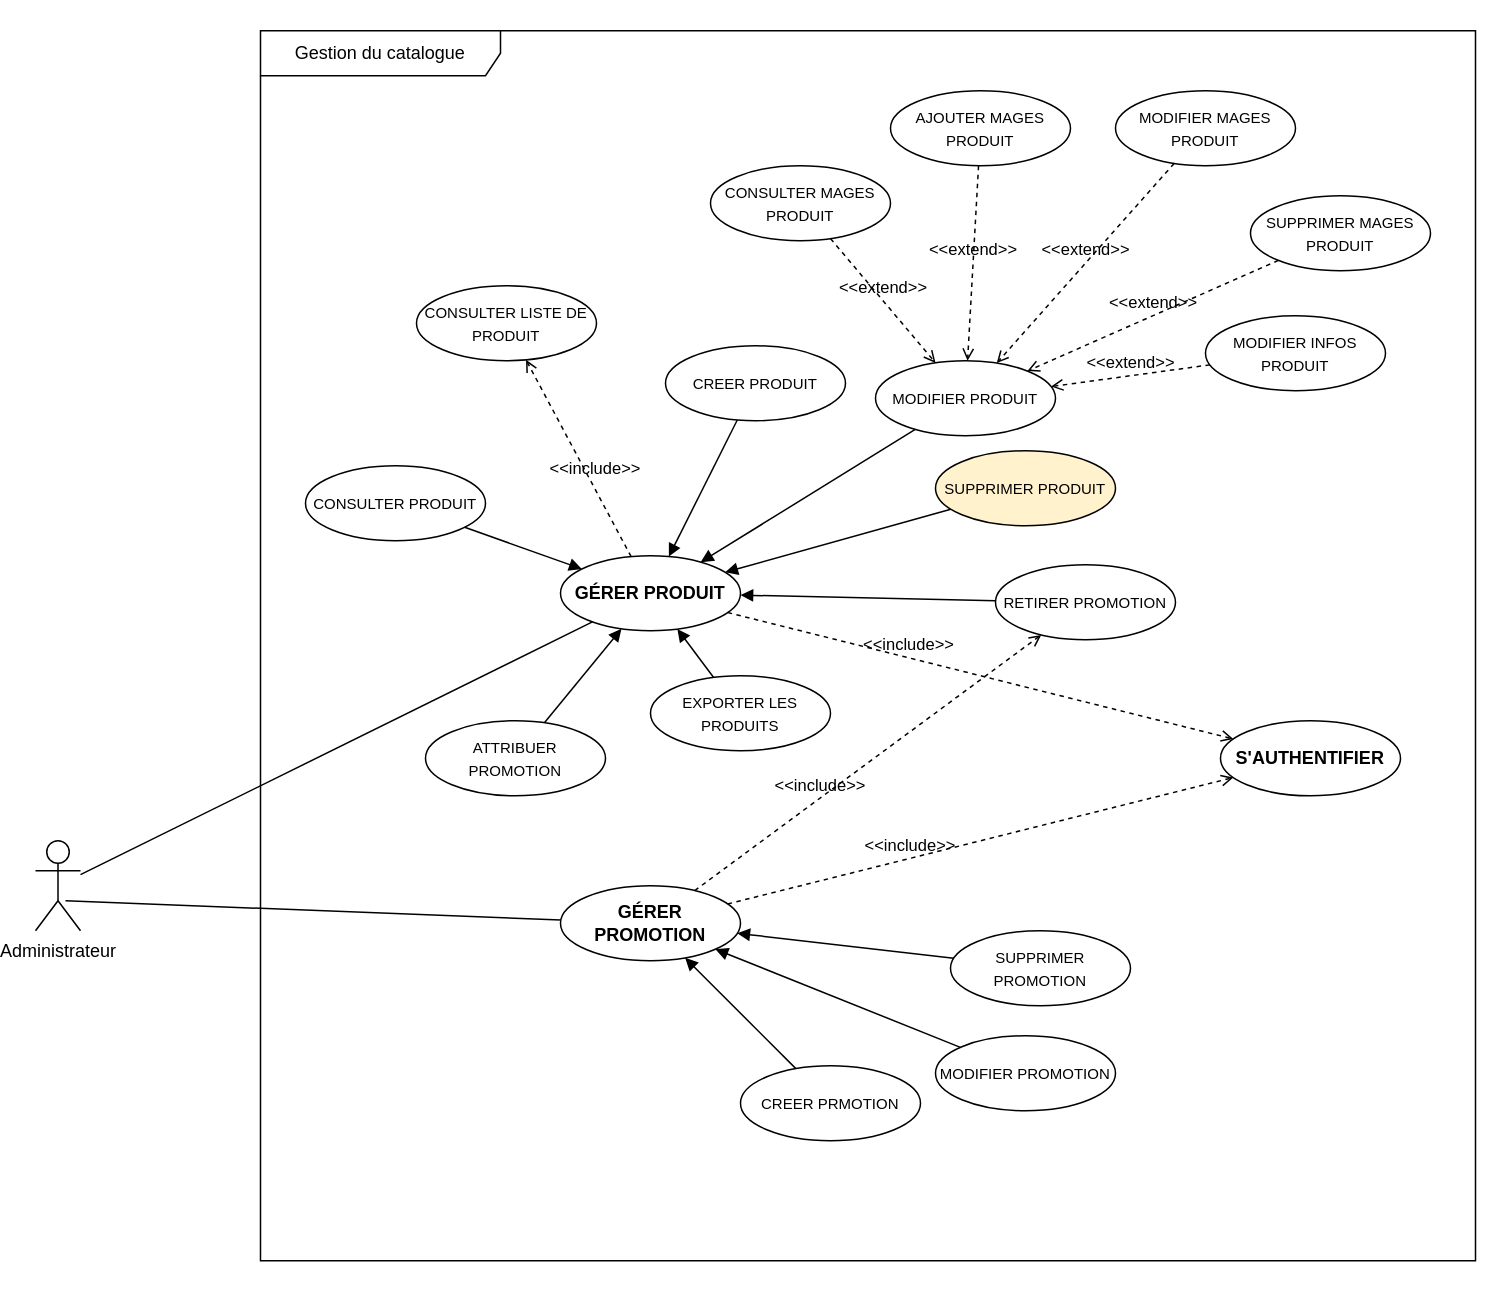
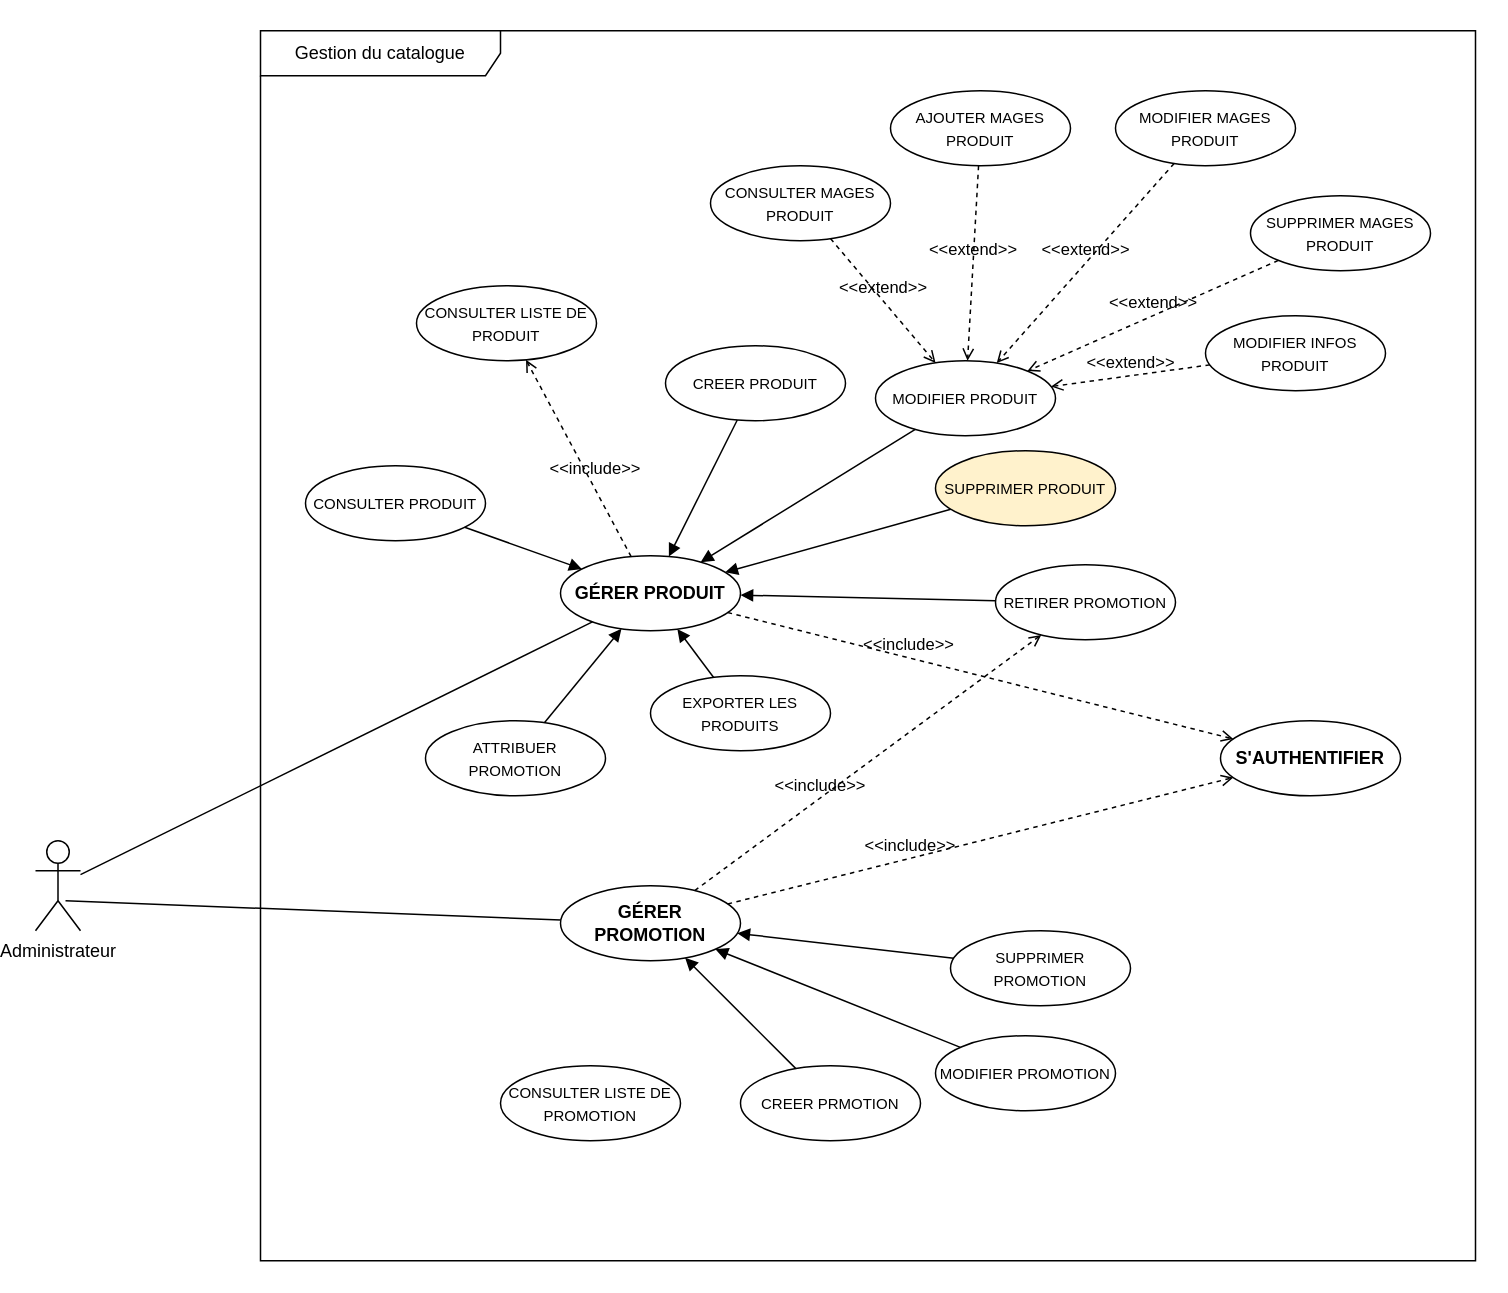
none -> (590, 1103)
